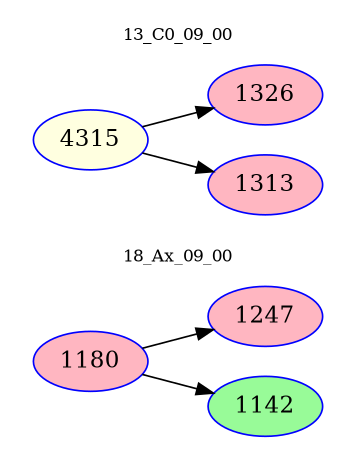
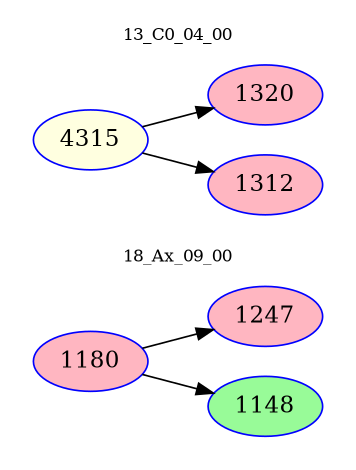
(178, 36) -> (178, 36)
(265, 95) -> (265, 95)
(265, 185) -> (265, 185)
(265, 406) -> (265, 406)
